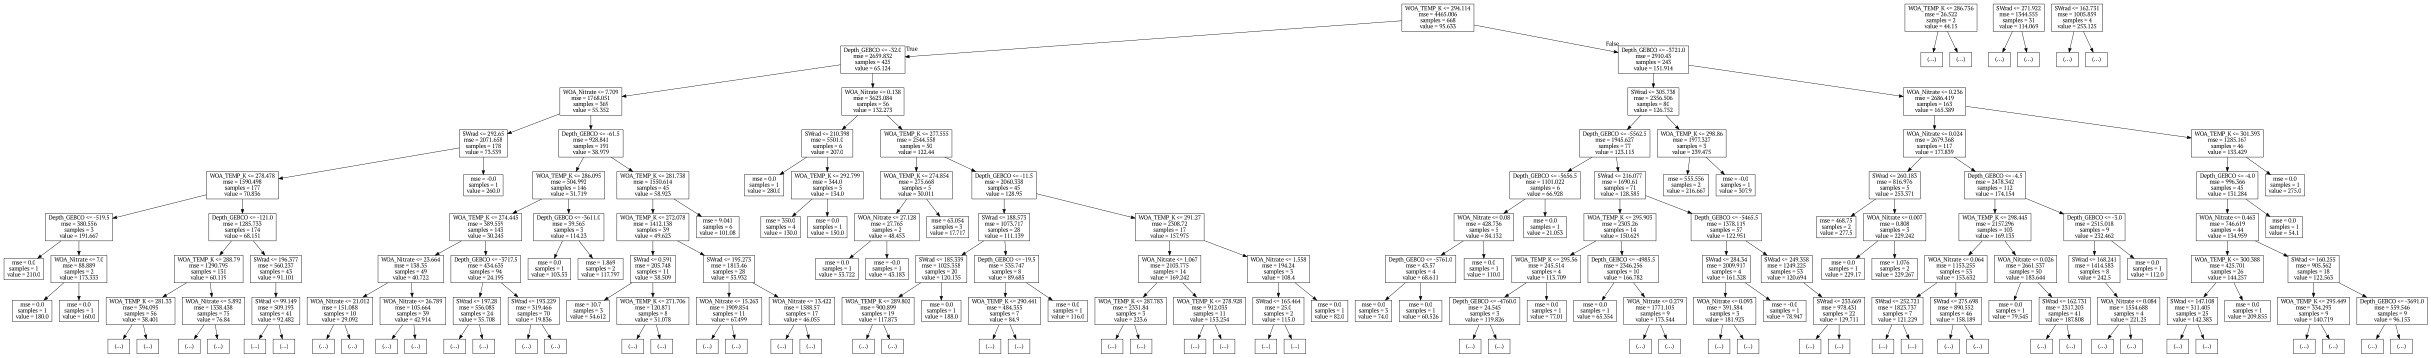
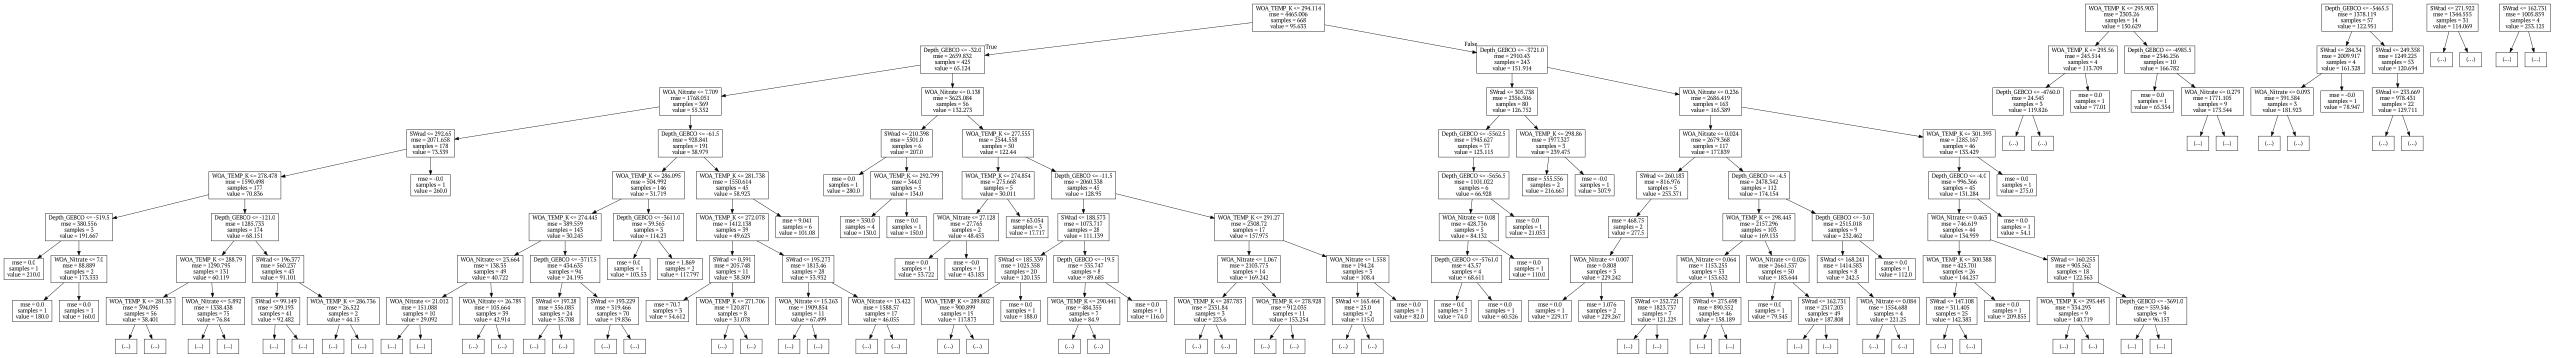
(1620, 185) -> none
(1895, 204) -> (1617, 245)
none -> (309, 289)
(588, 311) -> (667, 311)
(2065, 311) -> (1824, 311)
